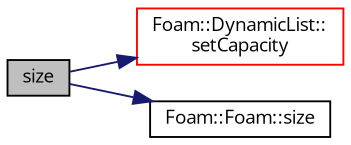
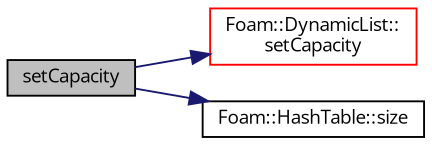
(38, 78) -> (71, 78)
(240, 119) -> (313, 119)
